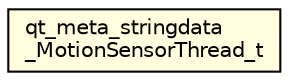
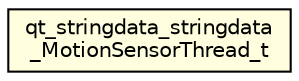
(144, 40) -> (150, 40)
